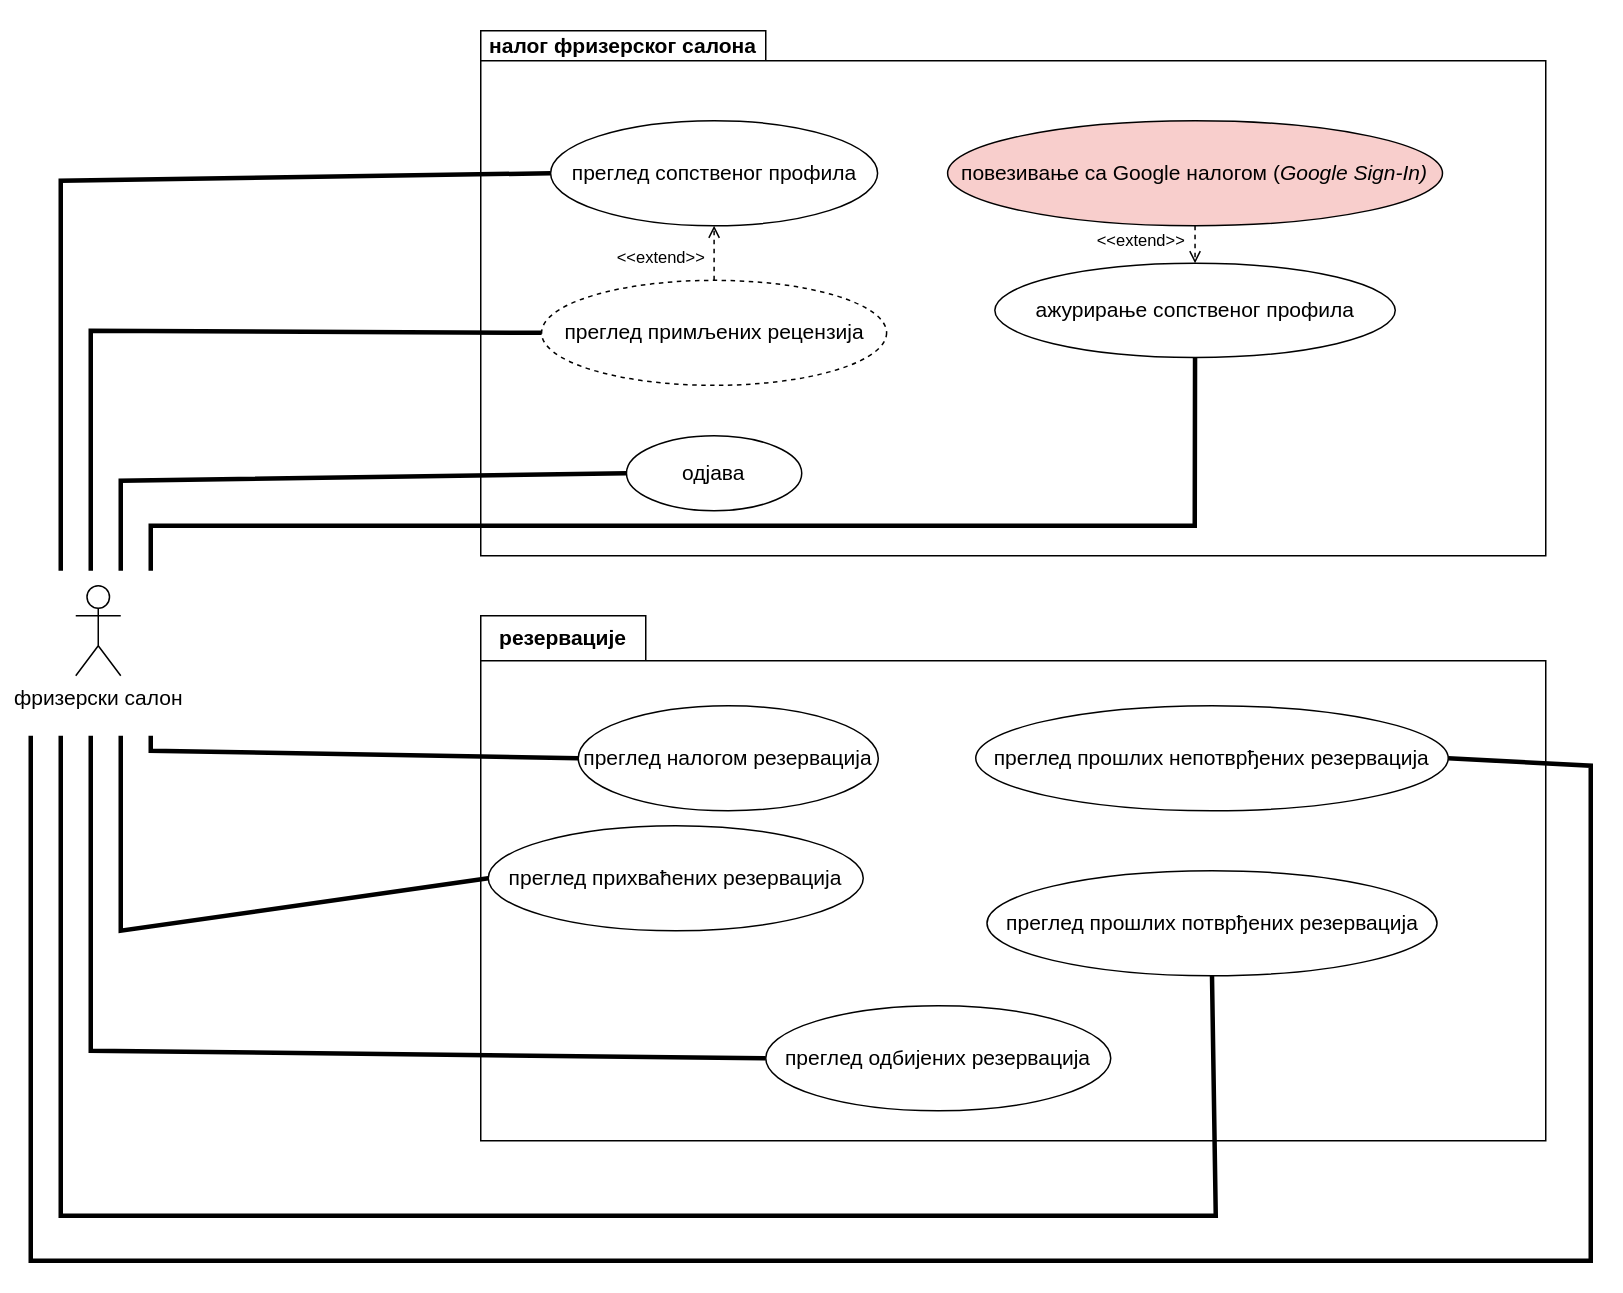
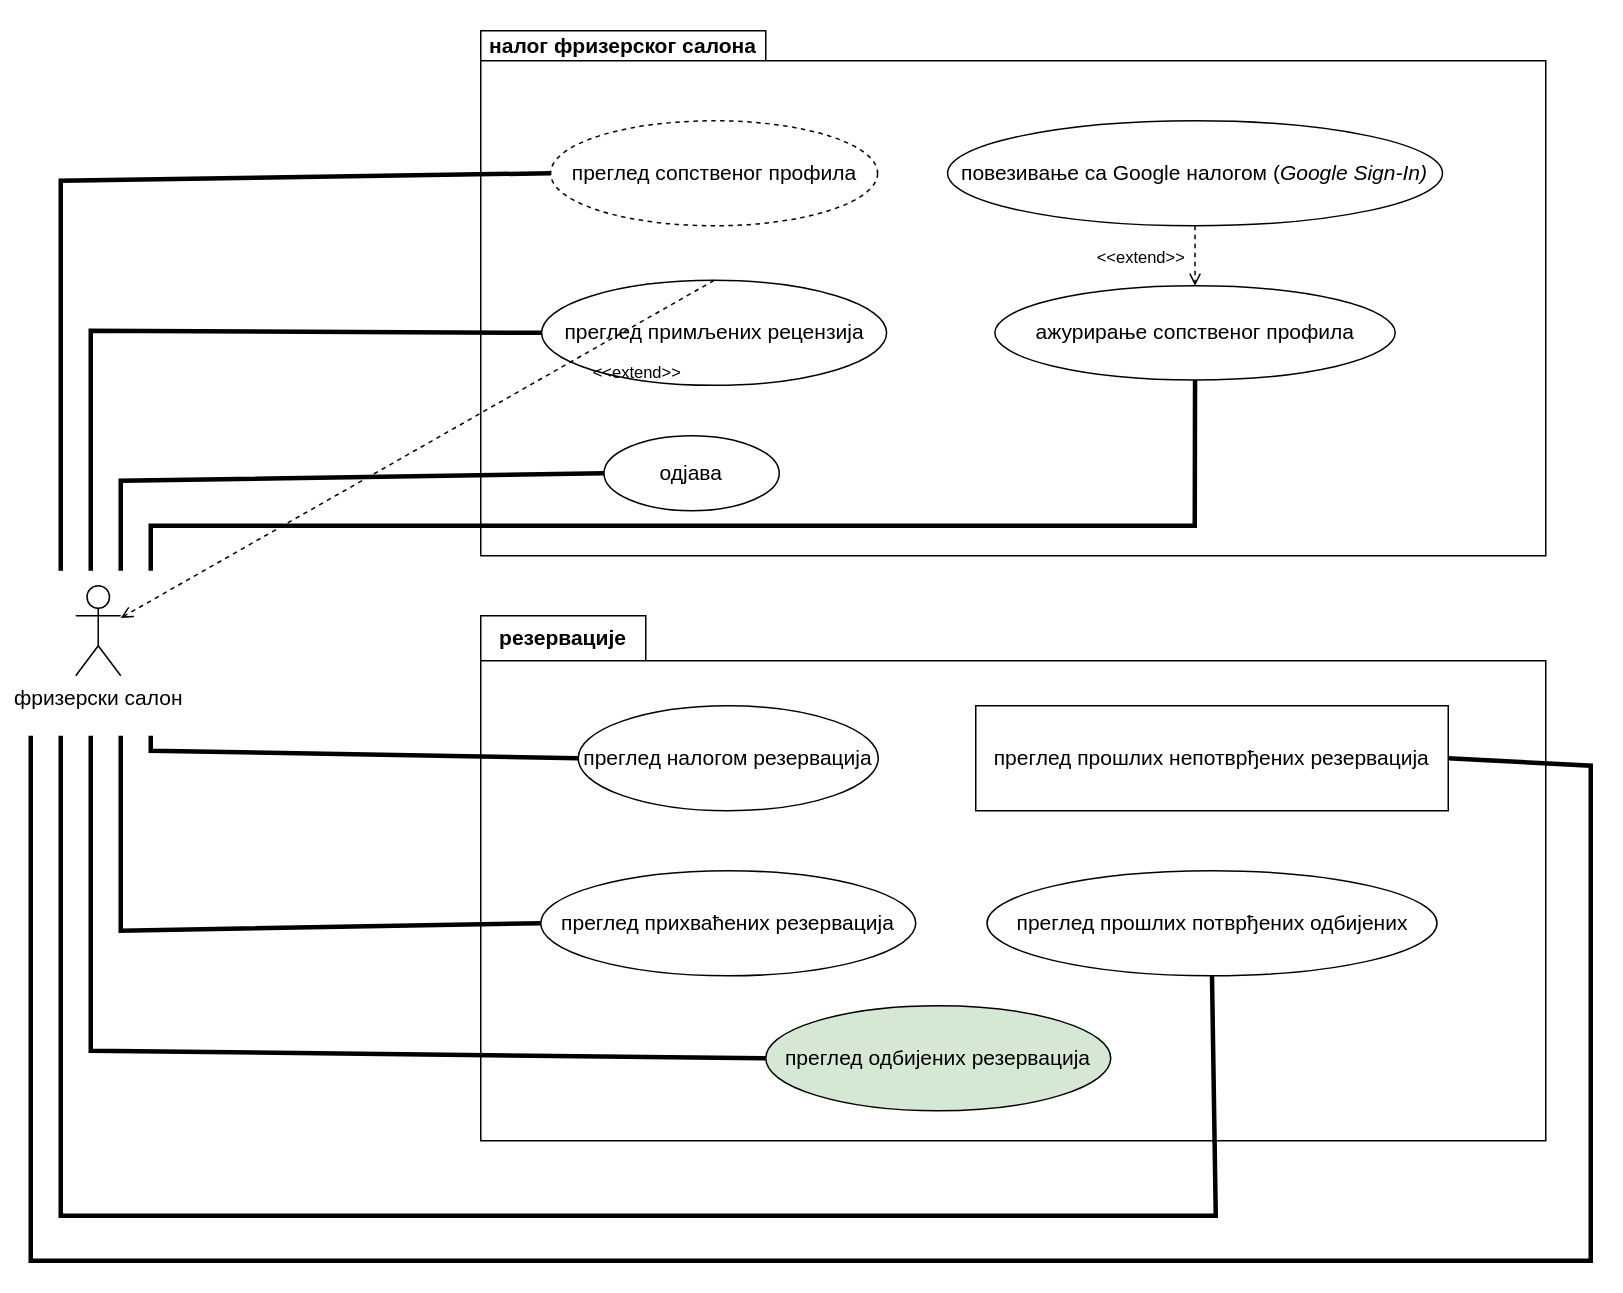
(714, 173) -> (714, 173)
(1195, 173) -> (1195, 173)
(714, 256) -> (544, 377)
(1195, 310) -> (1195, 333)
(714, 333) -> (714, 333)
(714, 473) -> (692, 473)
(1212, 758) -> (1212, 758)
(676, 878) -> (728, 923)
(1213, 923) -> (1213, 923)
(938, 1058) -> (938, 1058)
